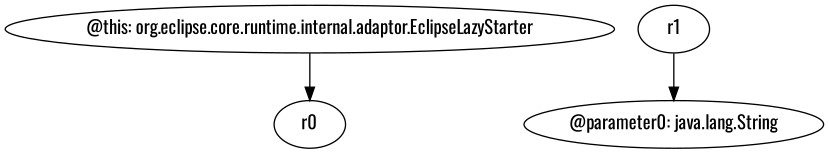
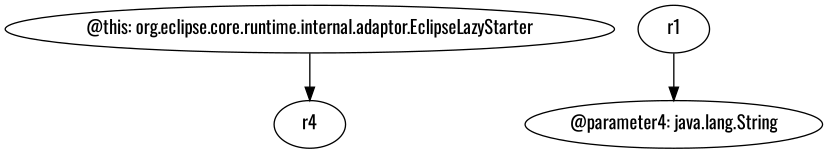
(310, 124) -> (310, 124)
(674, 124) -> (674, 124)
